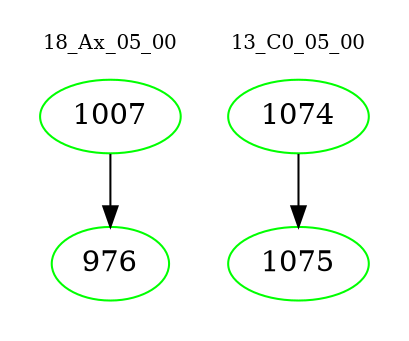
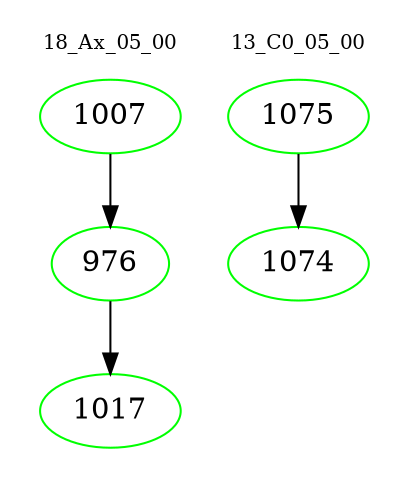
(298, 180) -> (298, 180)
none -> (110, 411)
